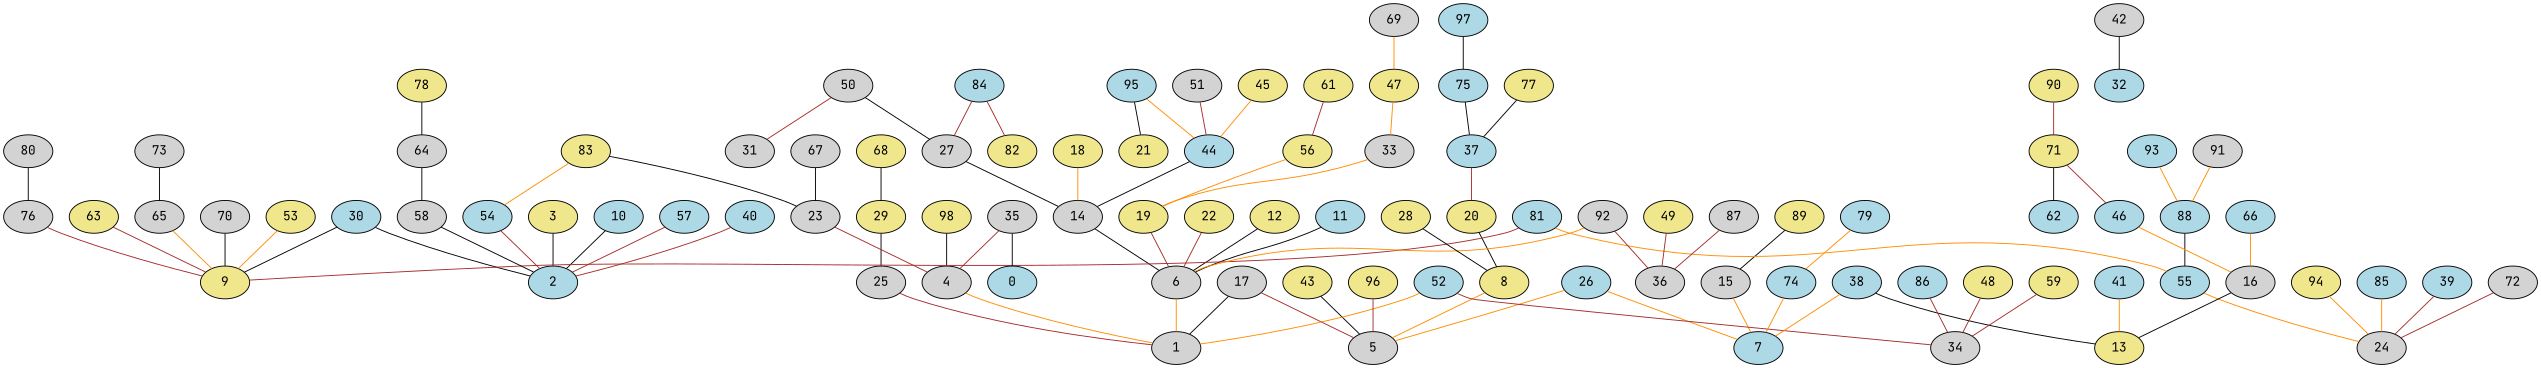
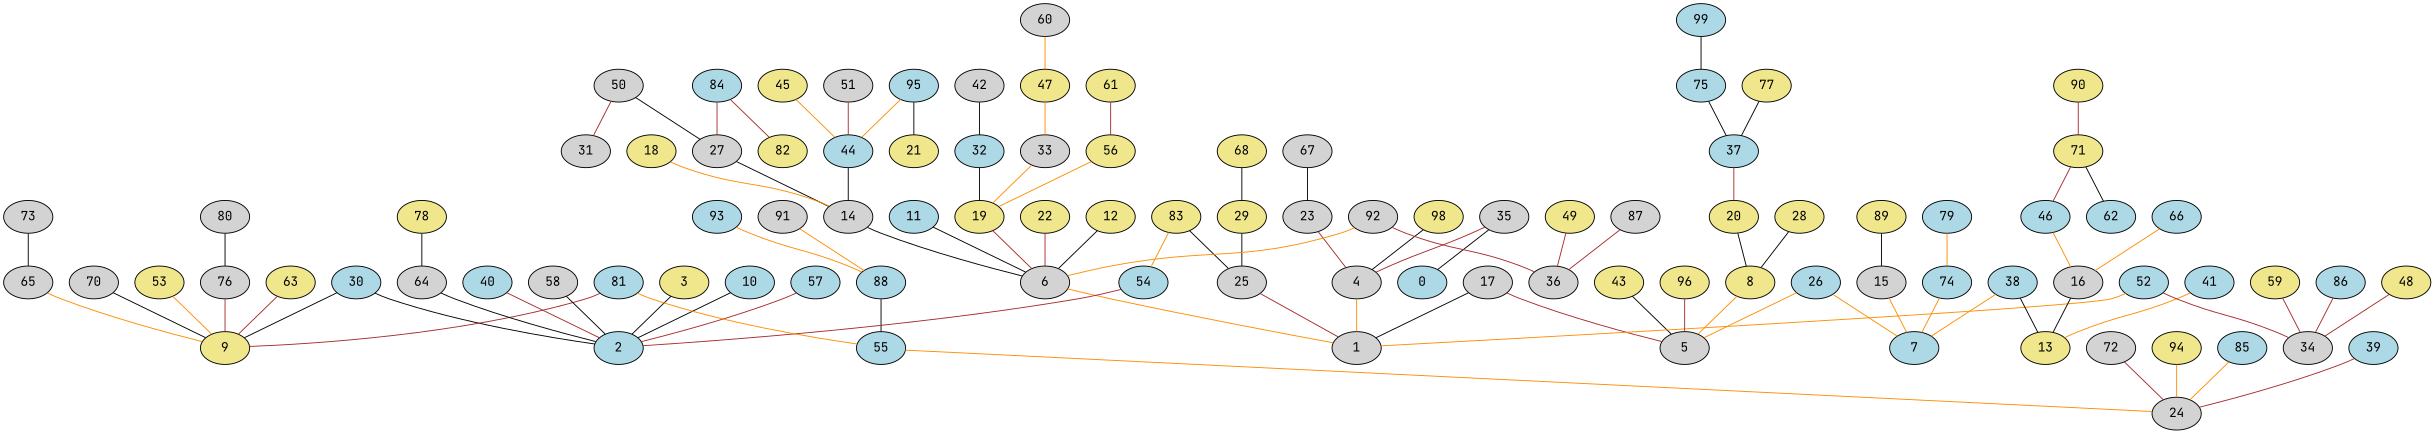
(1394, 20) -> (1045, 20)
(1463, 20) -> (1701, 20)
(704, 177) -> (1208, 249)
(422, 184) -> (521, 321)
none -> (979, 184)
